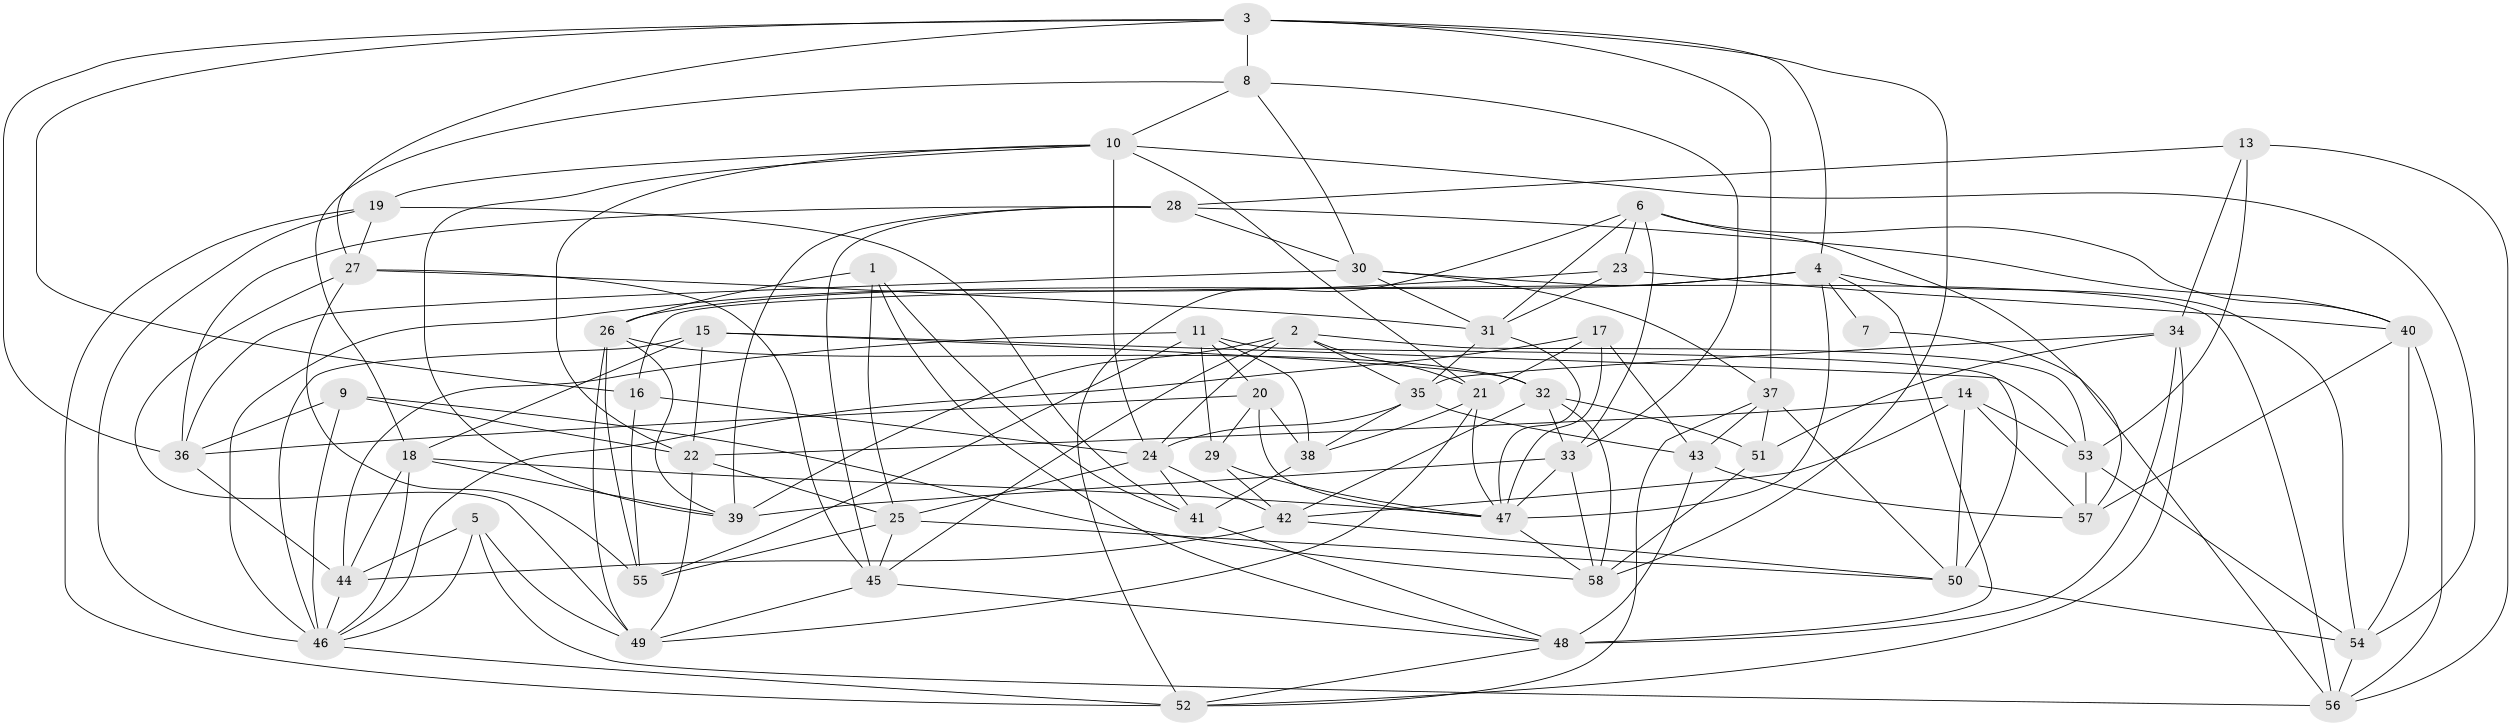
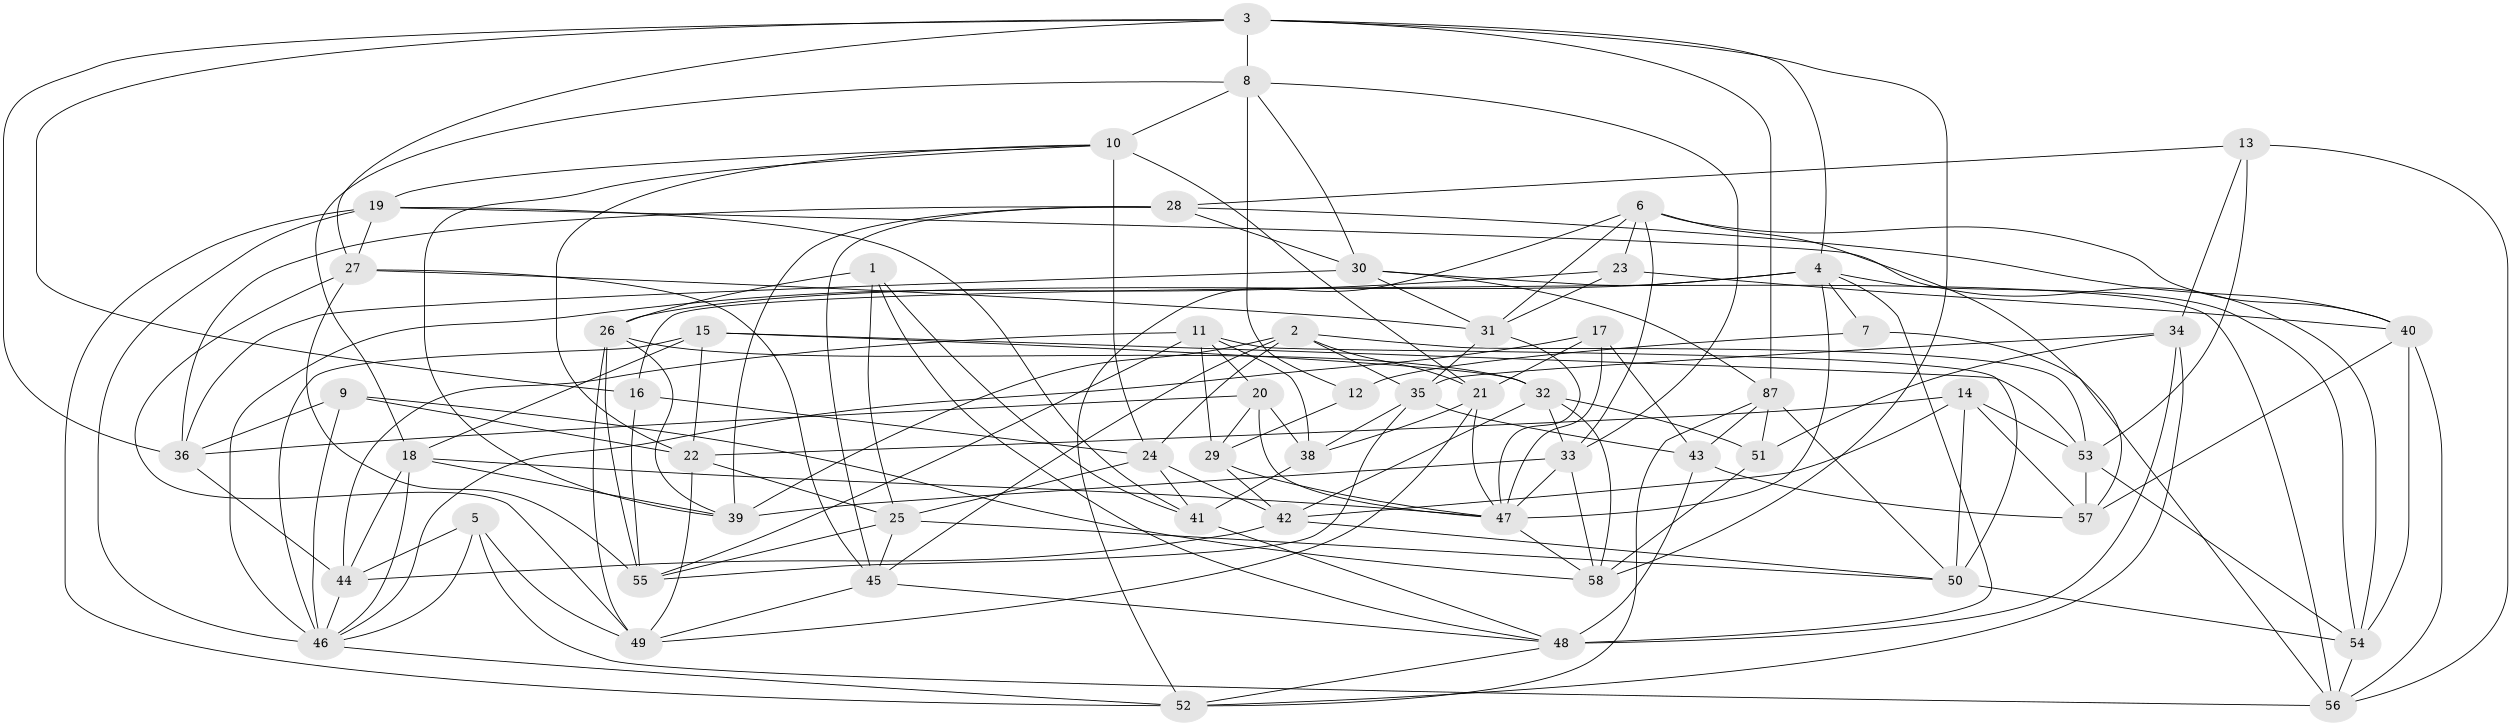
(1993, 195) -> (1523, 237)
none -> (1356, 394)
(1771, 394) -> (1771, 394)
(1296, 425) -> (1090, 559)
